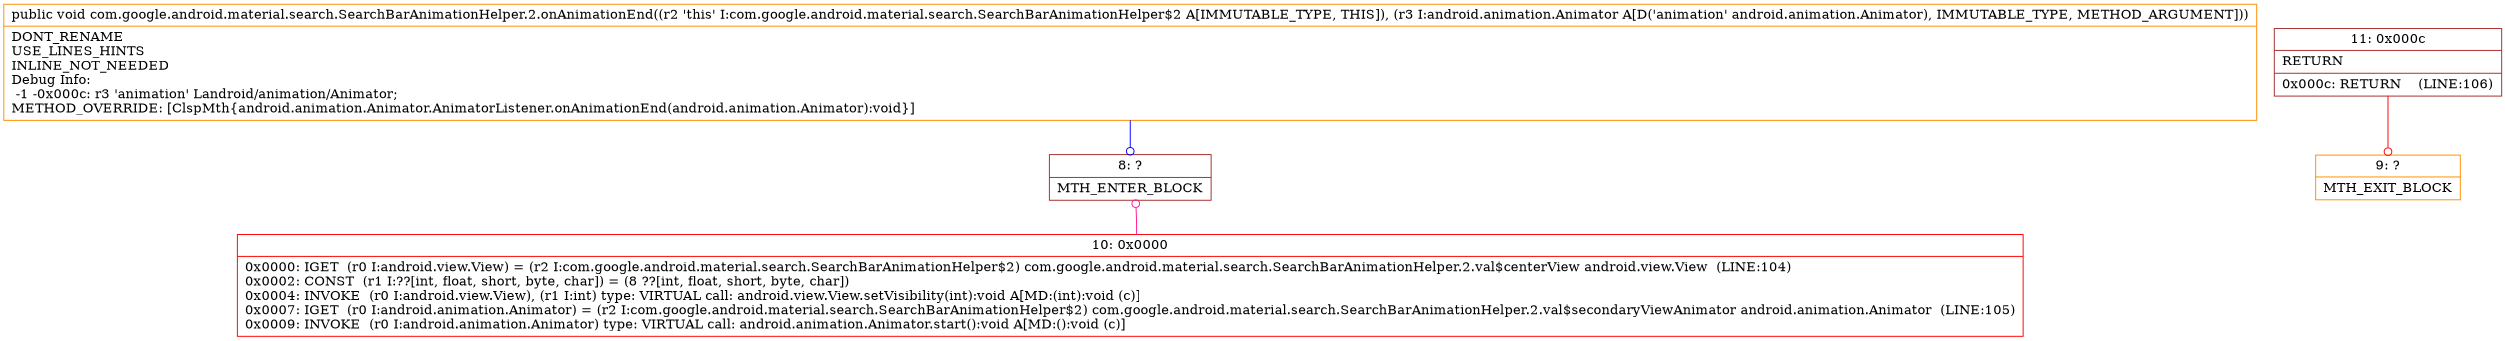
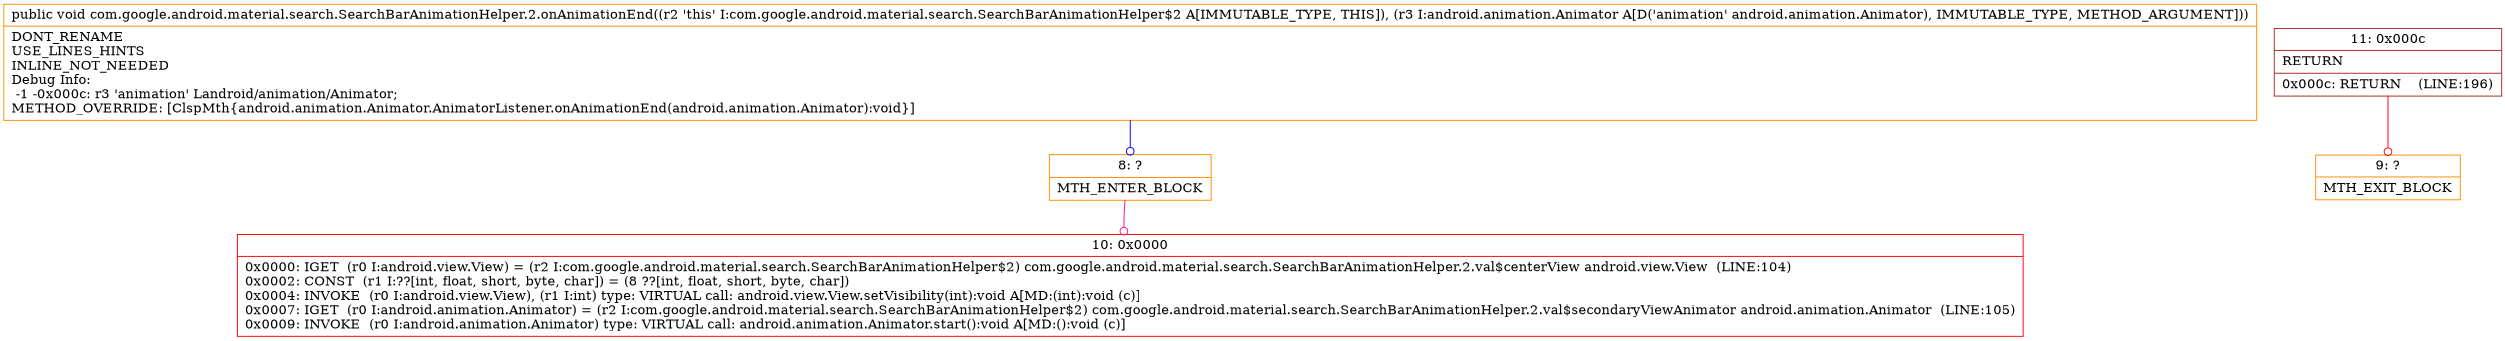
(2388, 84) -> (2388, 84)
(1130, 177) -> (1130, 177)
(1137, 221) -> (1124, 213)
